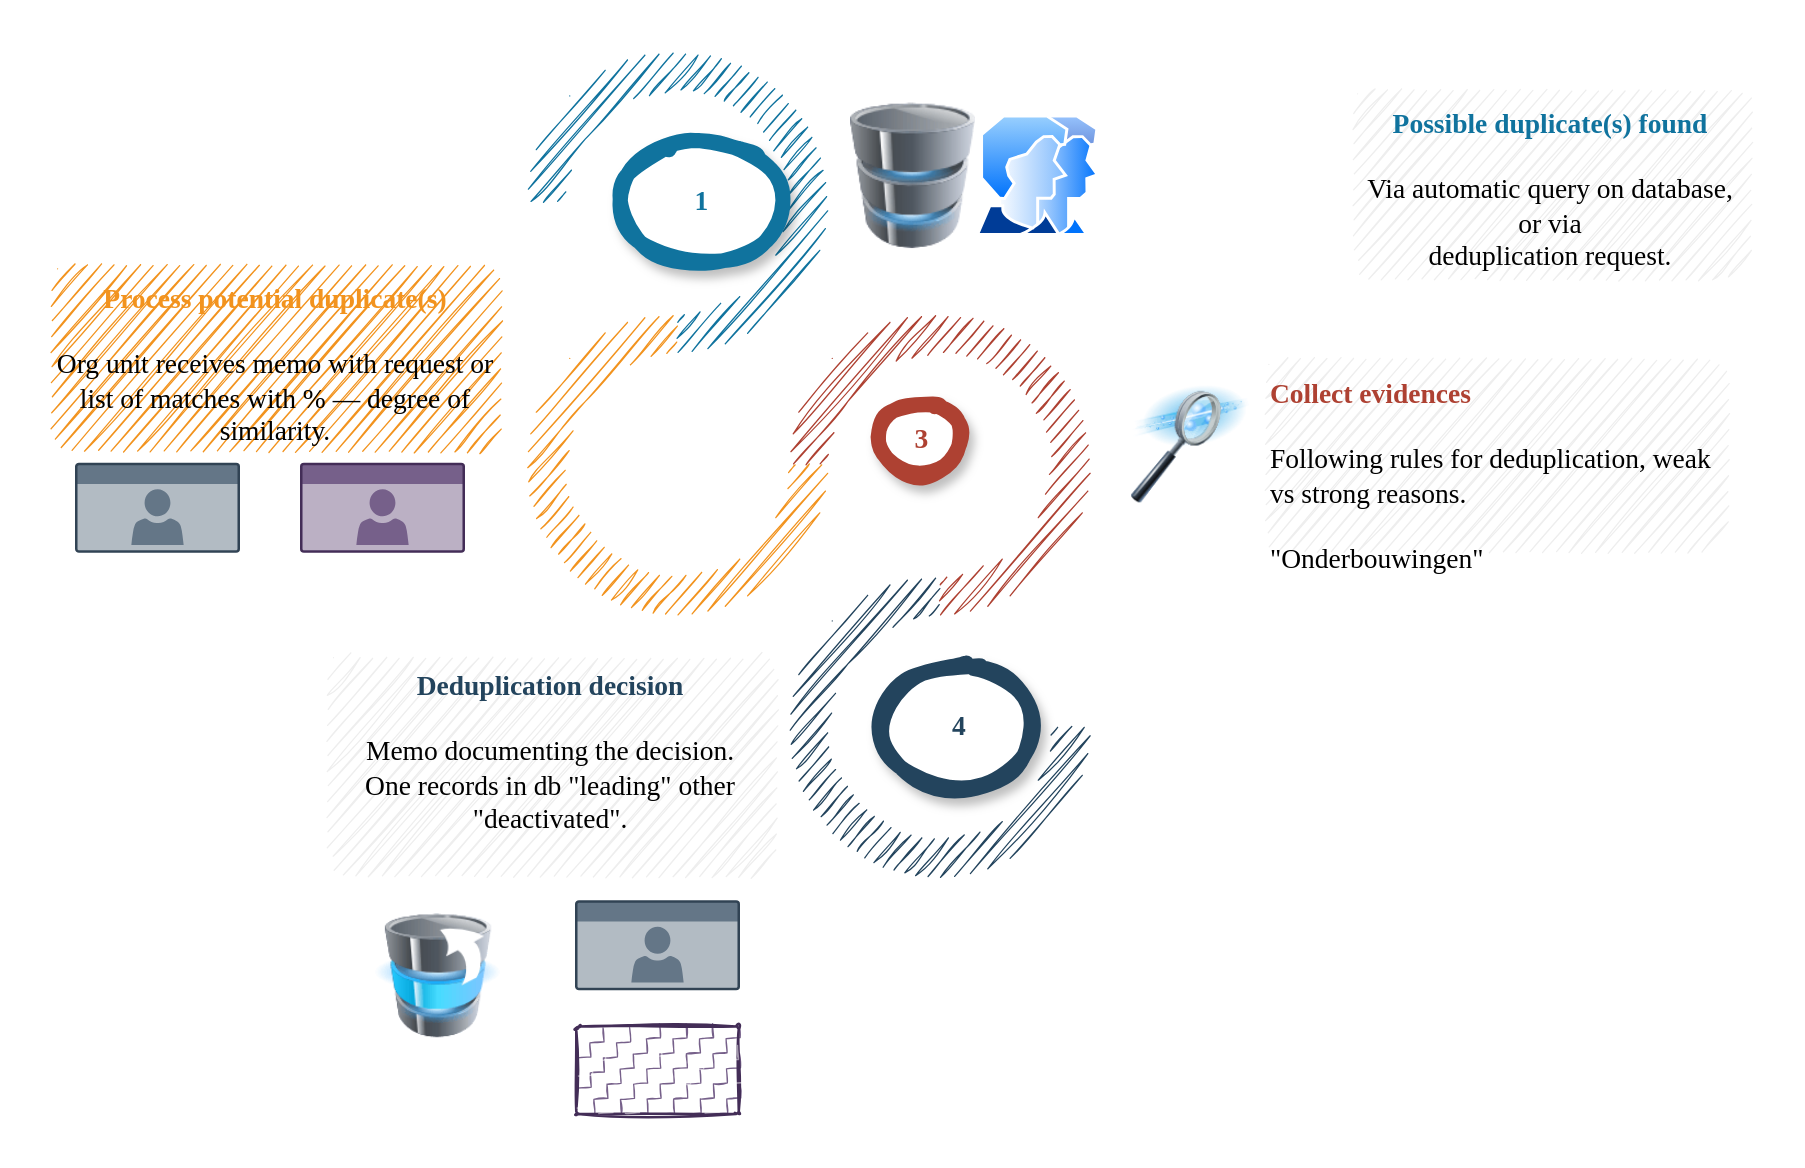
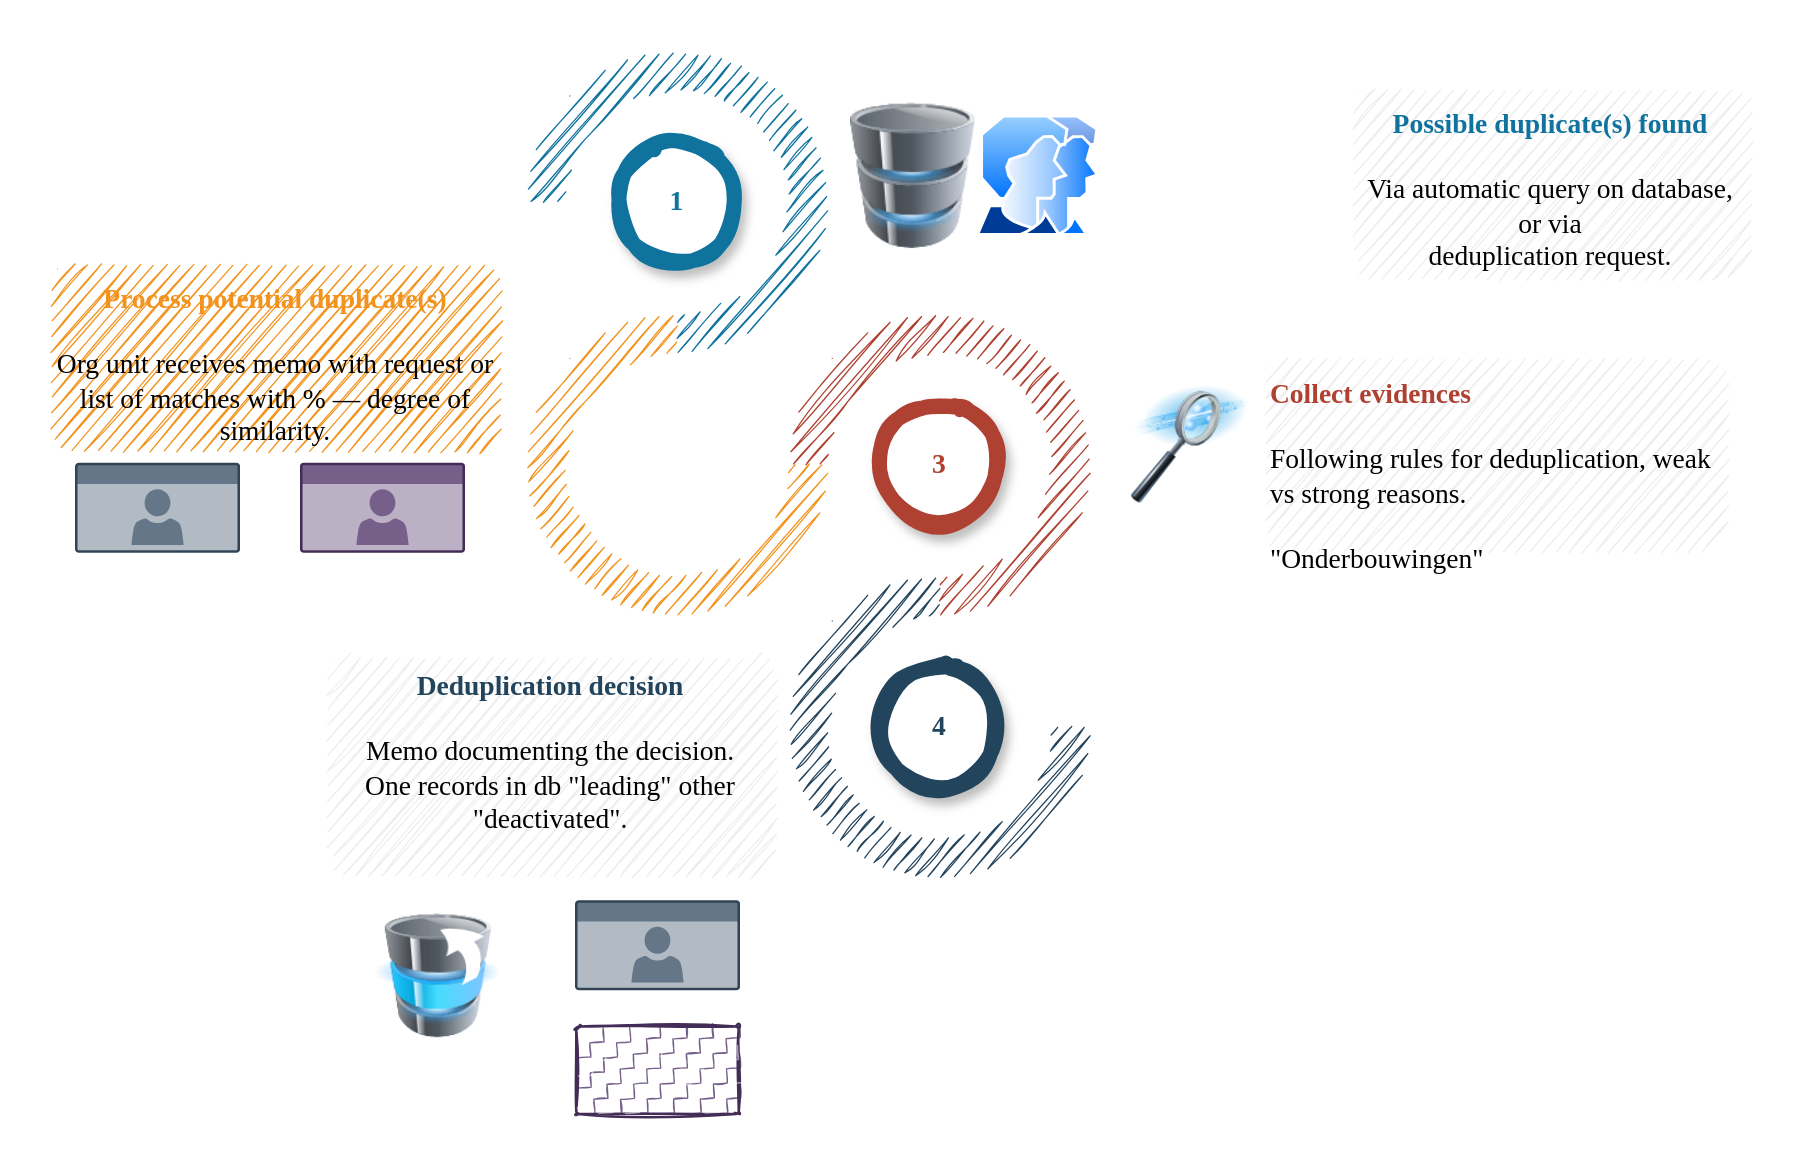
(701, 201) -> (676, 201)
(920, 439) -> (939, 464)
(958, 726) -> (939, 726)
